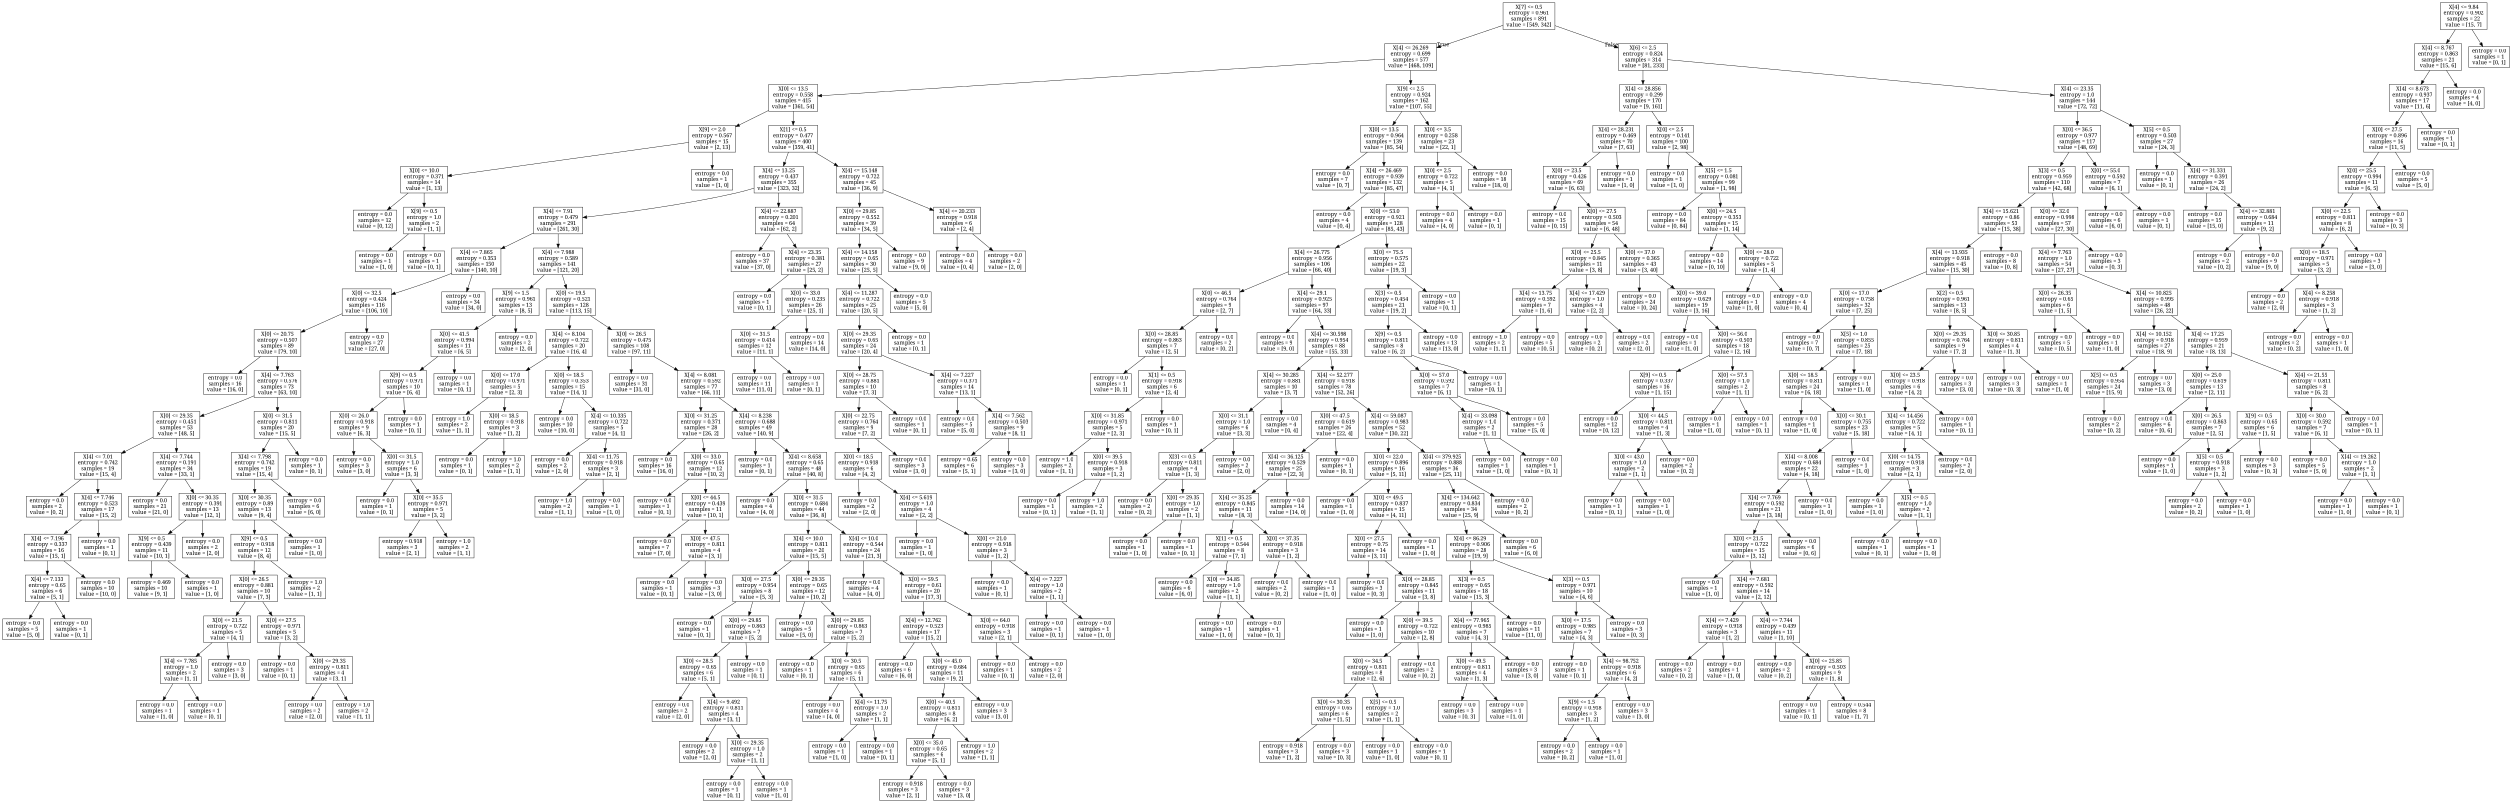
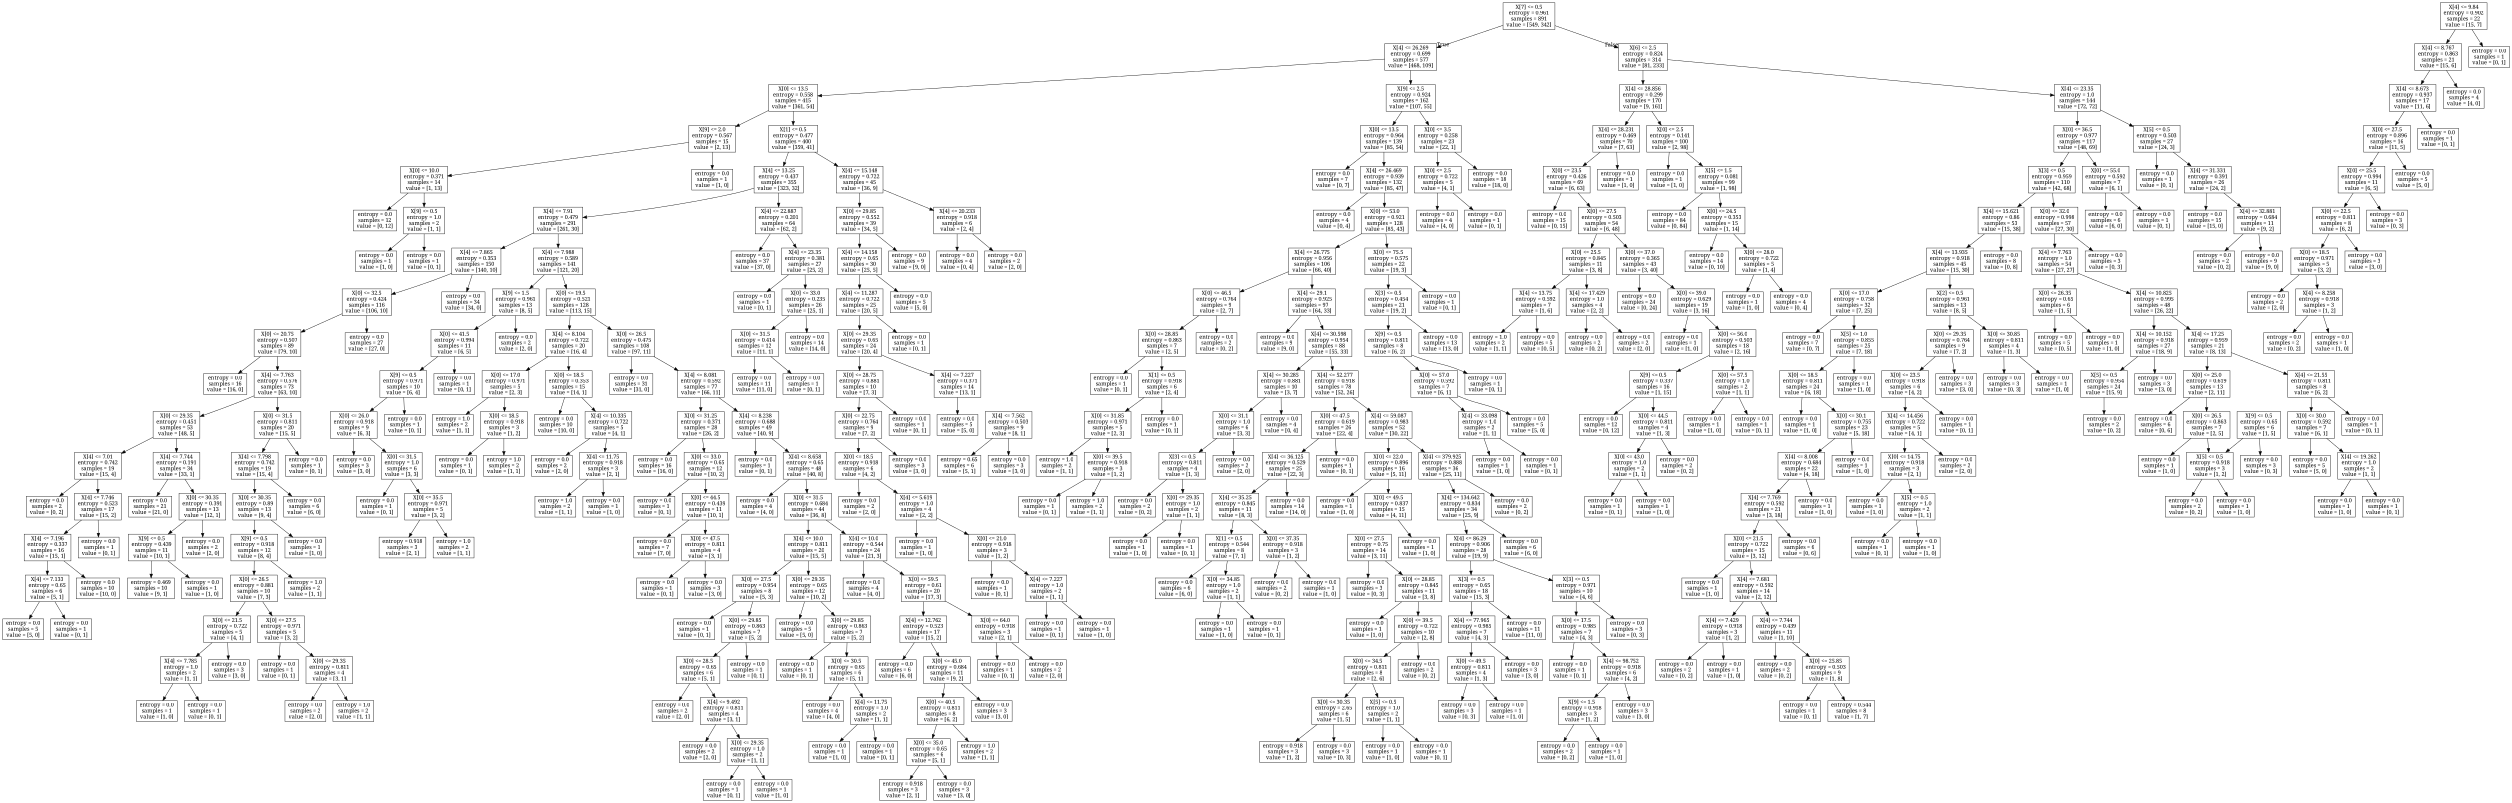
(981, 403) -> none
(1380, 525) -> none
(1334, 711) -> (1334, 711)
